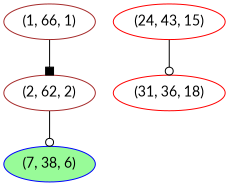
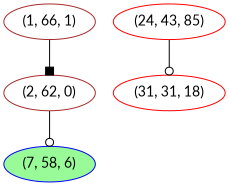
(169, 22) -> (169, 22)
(50, 93) -> (50, 93)
(169, 93) -> (169, 93)
(50, 164) -> (50, 164)
